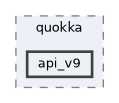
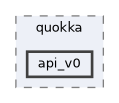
(60, 64) -> (60, 64)
